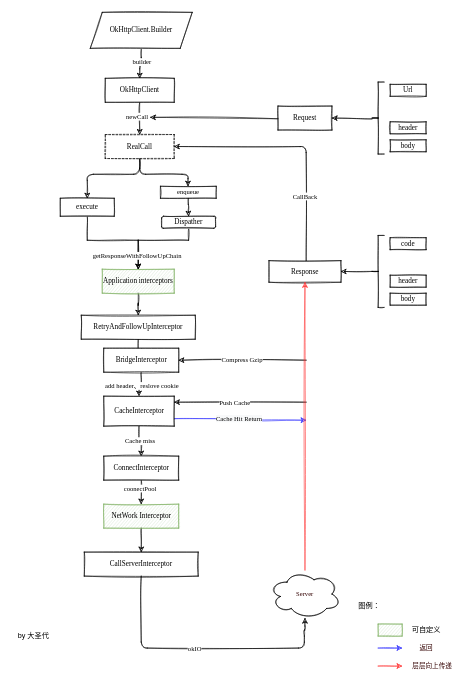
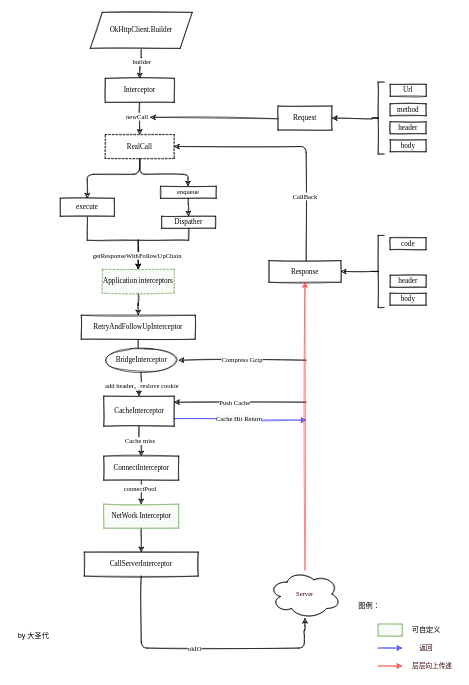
(140, 90) -> (140, 90)
none -> (408, 110)
(189, 222) -> (189, 222)
(138, 281) -> (138, 281)
(141, 360) -> (141, 360)
